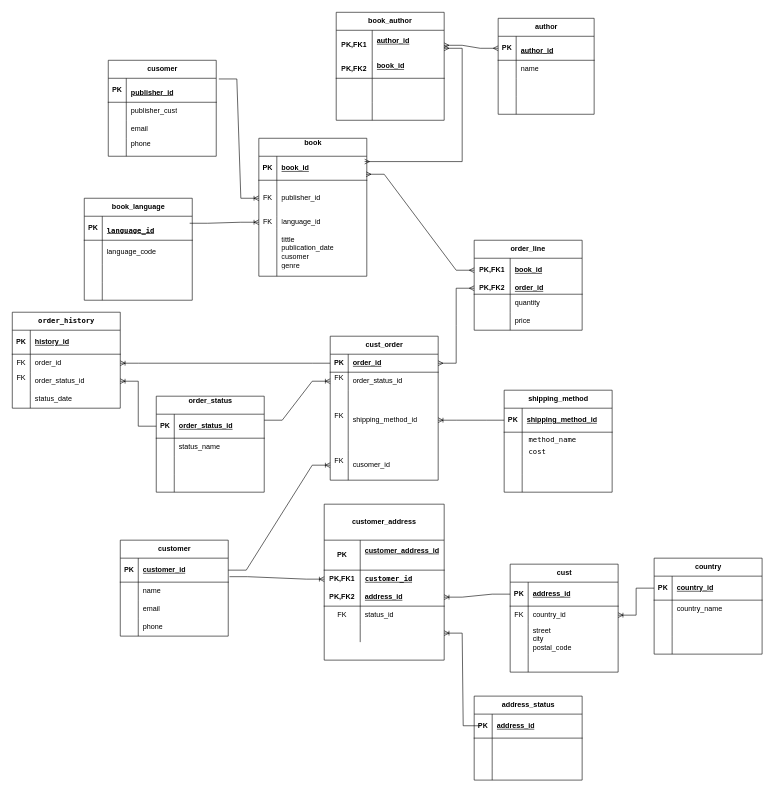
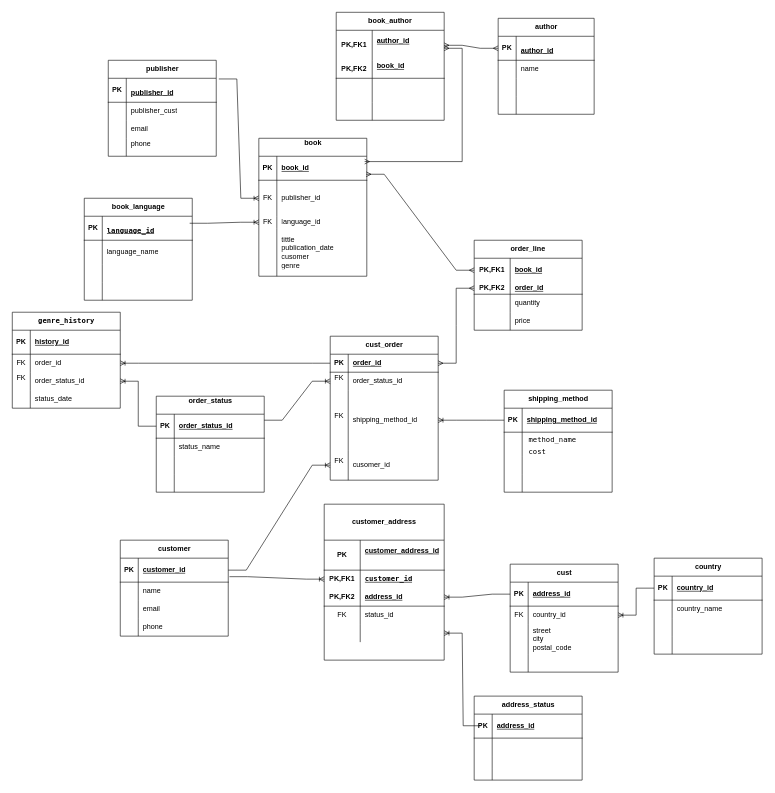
(163, 69) -> (163, 69)
(132, 252) -> (132, 252)
(67, 321) -> (67, 321)
